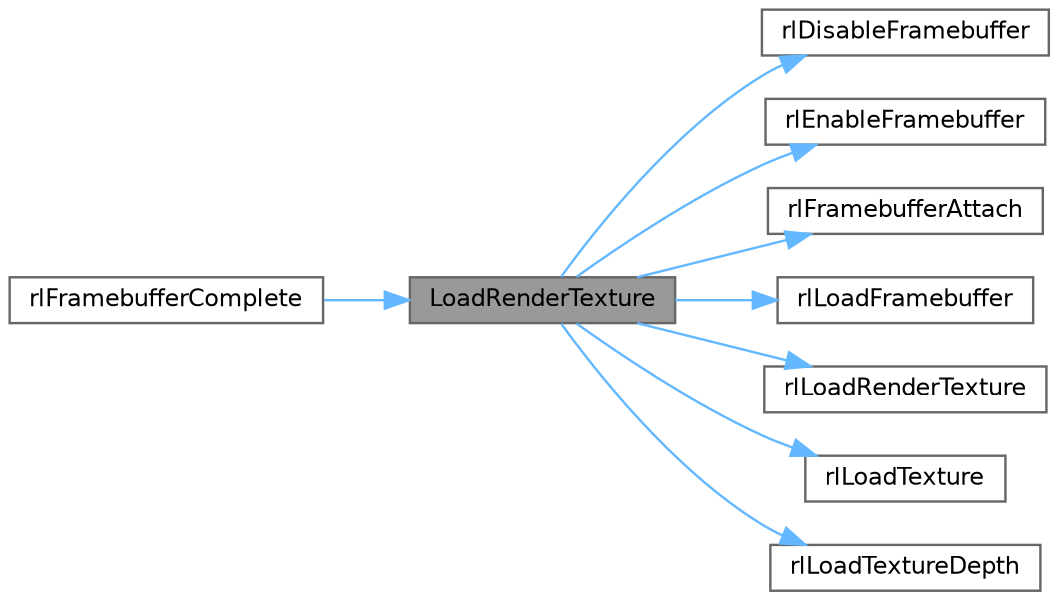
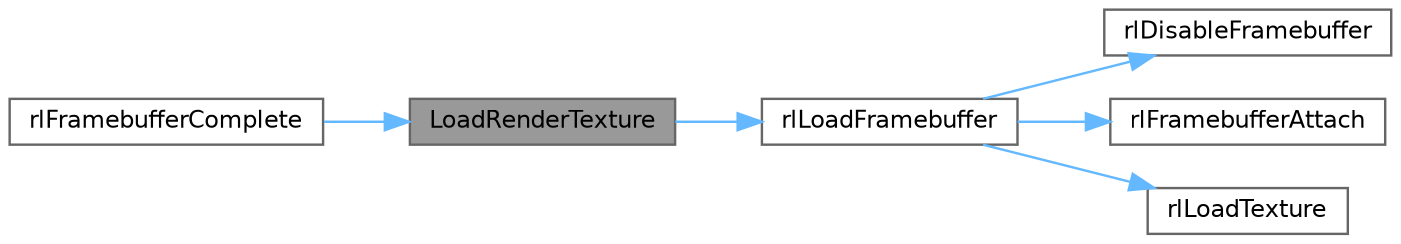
(905, 122) -> none
(661, 159) -> (1057, 80)
(712, 259) -> (1052, 122)
(905, 389) -> none
(681, 392) -> (1057, 163)
(905, 568) -> none
